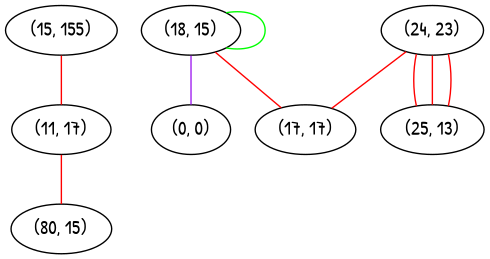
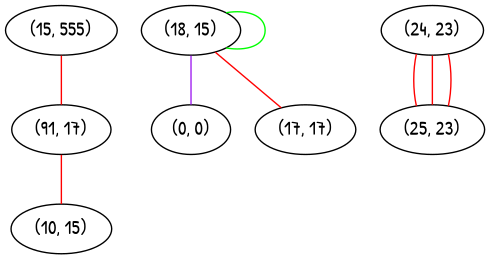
(61, 30) -> (61, 30)
(369, 80) -> none
(61, 130) -> (61, 130)
(432, 130) -> (432, 130)
(61, 229) -> (61, 229)
